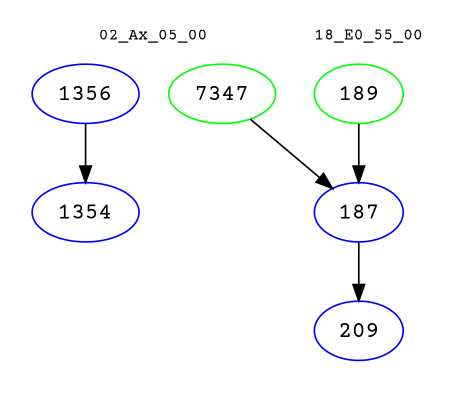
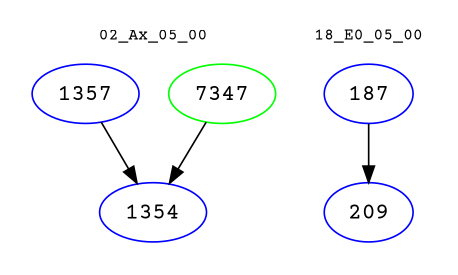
(369, 35) -> (369, 35)
(86, 94) -> (86, 94)
(359, 94) -> none
(278, 143) -> (192, 146)
